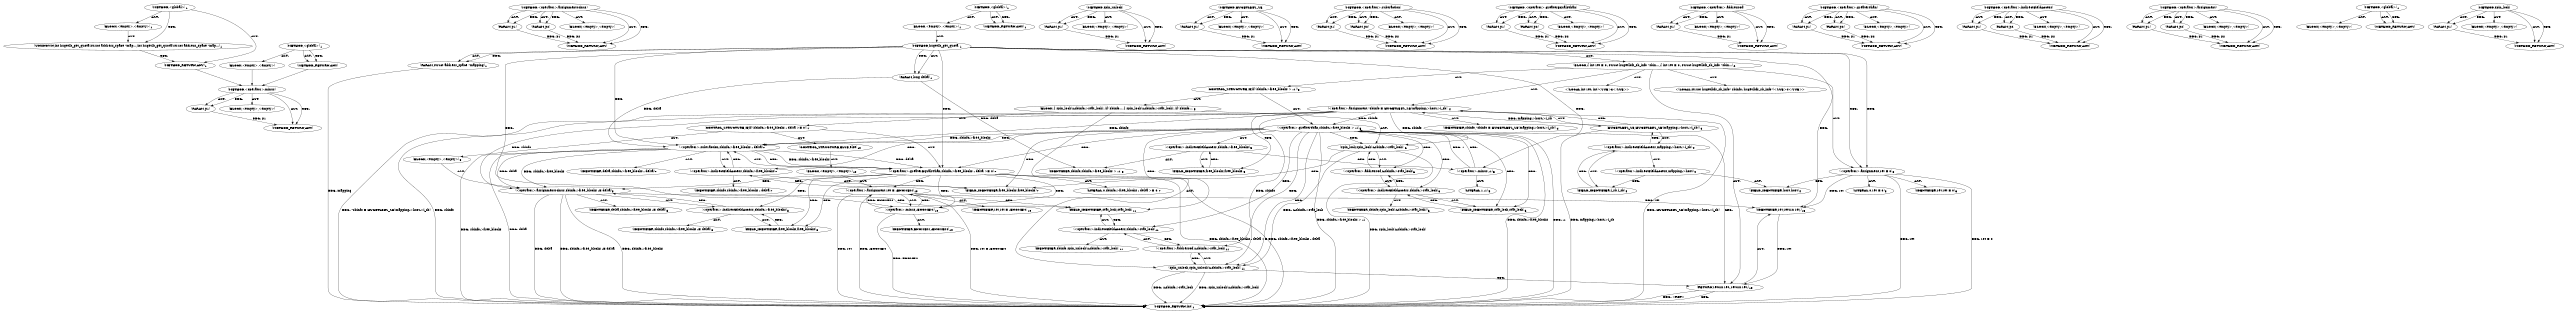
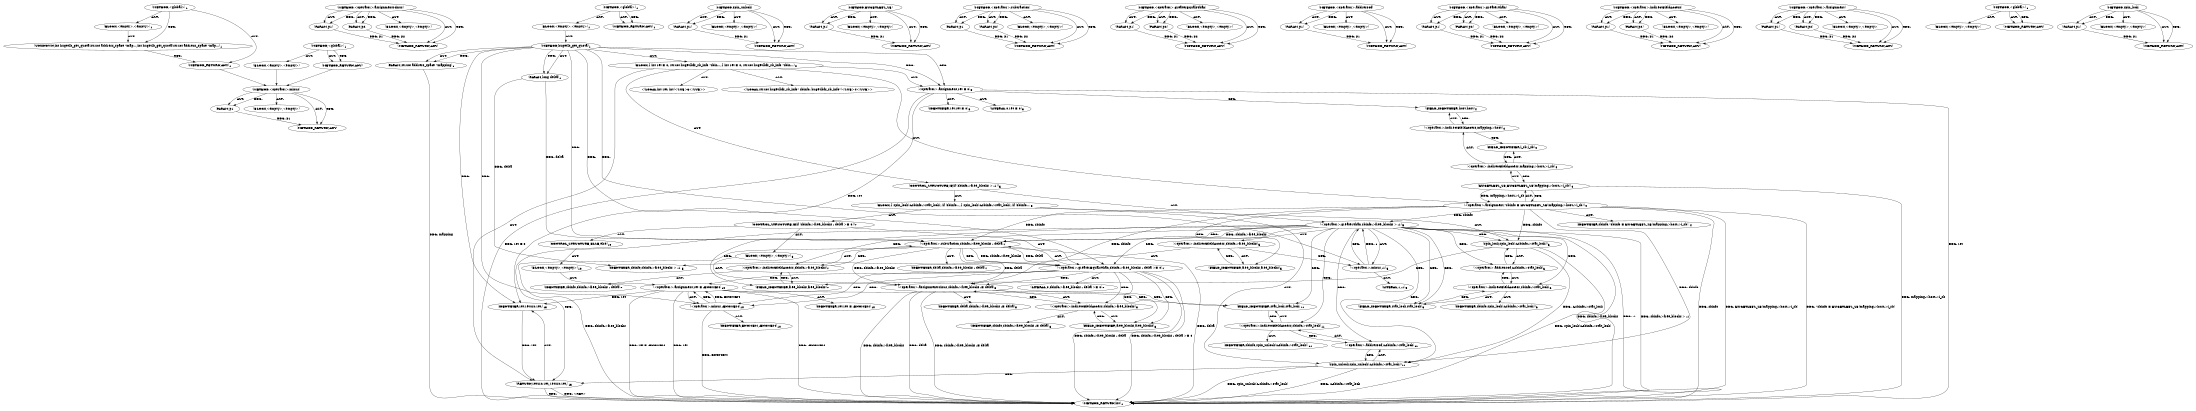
none -> (1460, 117)
none -> (1379, 244)
